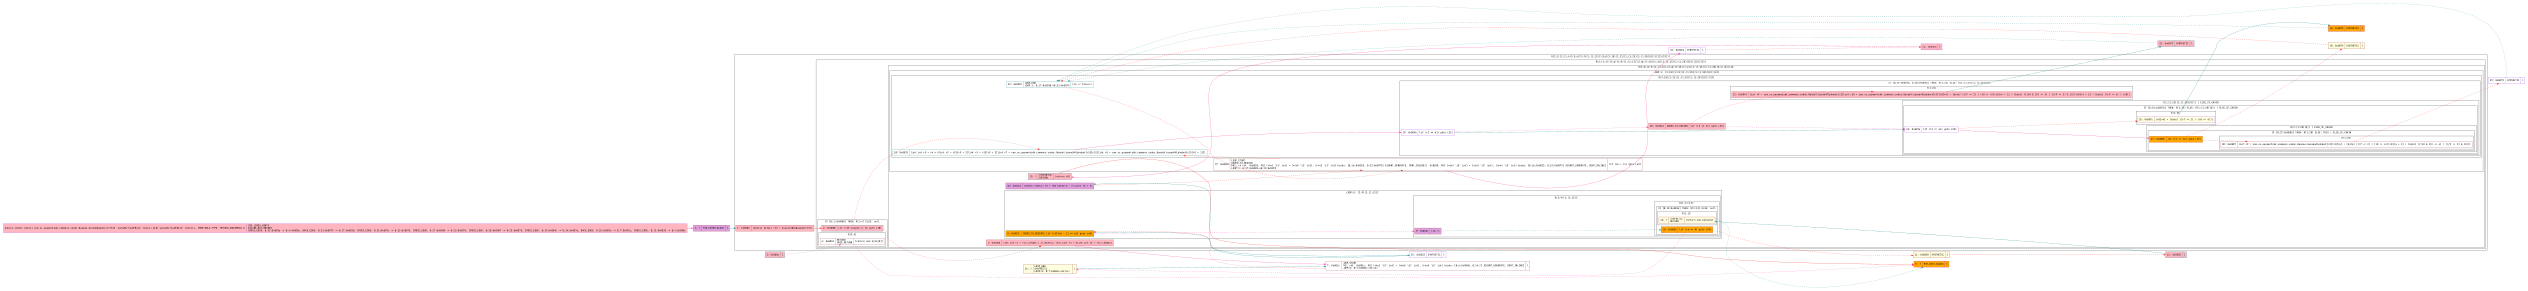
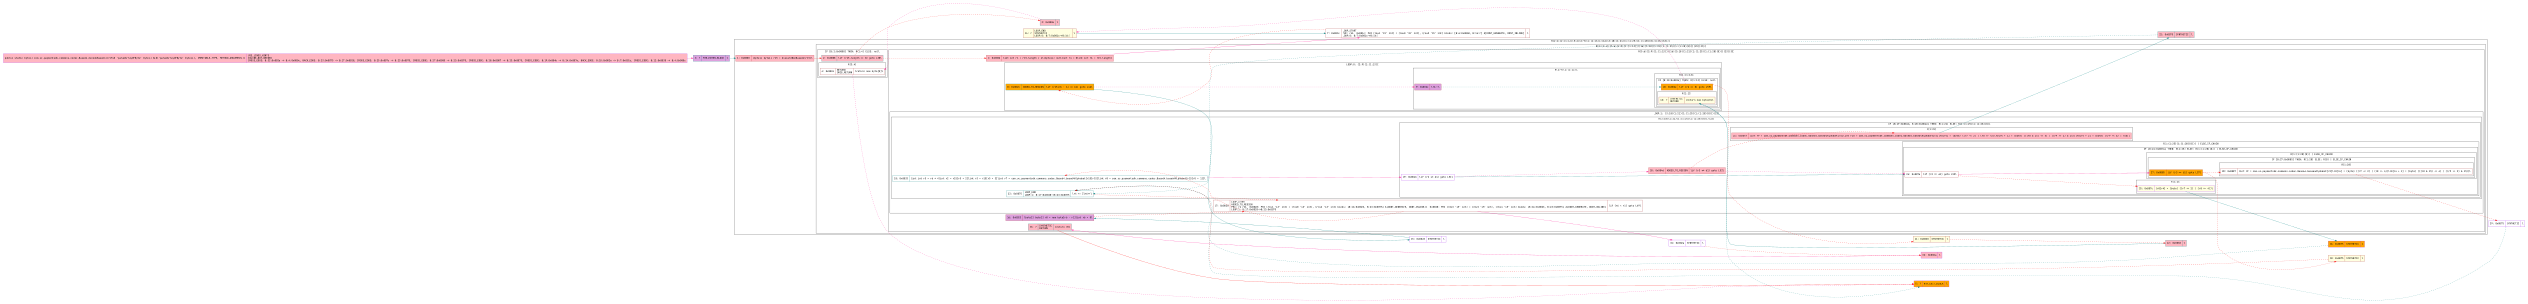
(1931, 129) -> (1931, 174)
(923, 143) -> (941, 16)
(711, 228) -> (711, 58)
